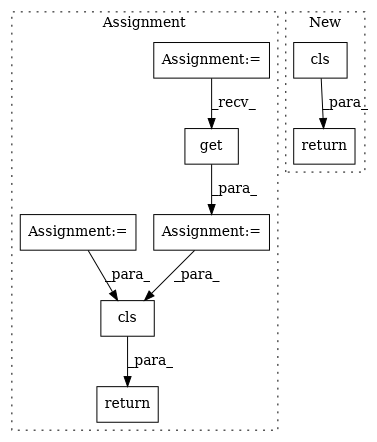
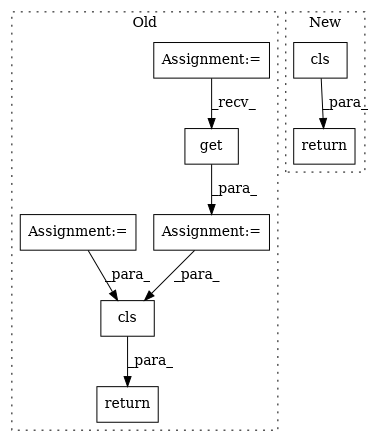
(145, 23) -> (145, 23)
